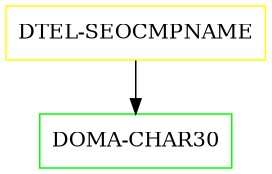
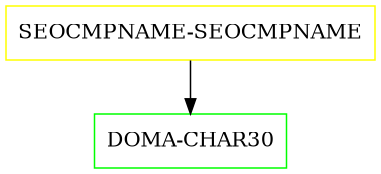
(136, 33) -> (190, 33)
